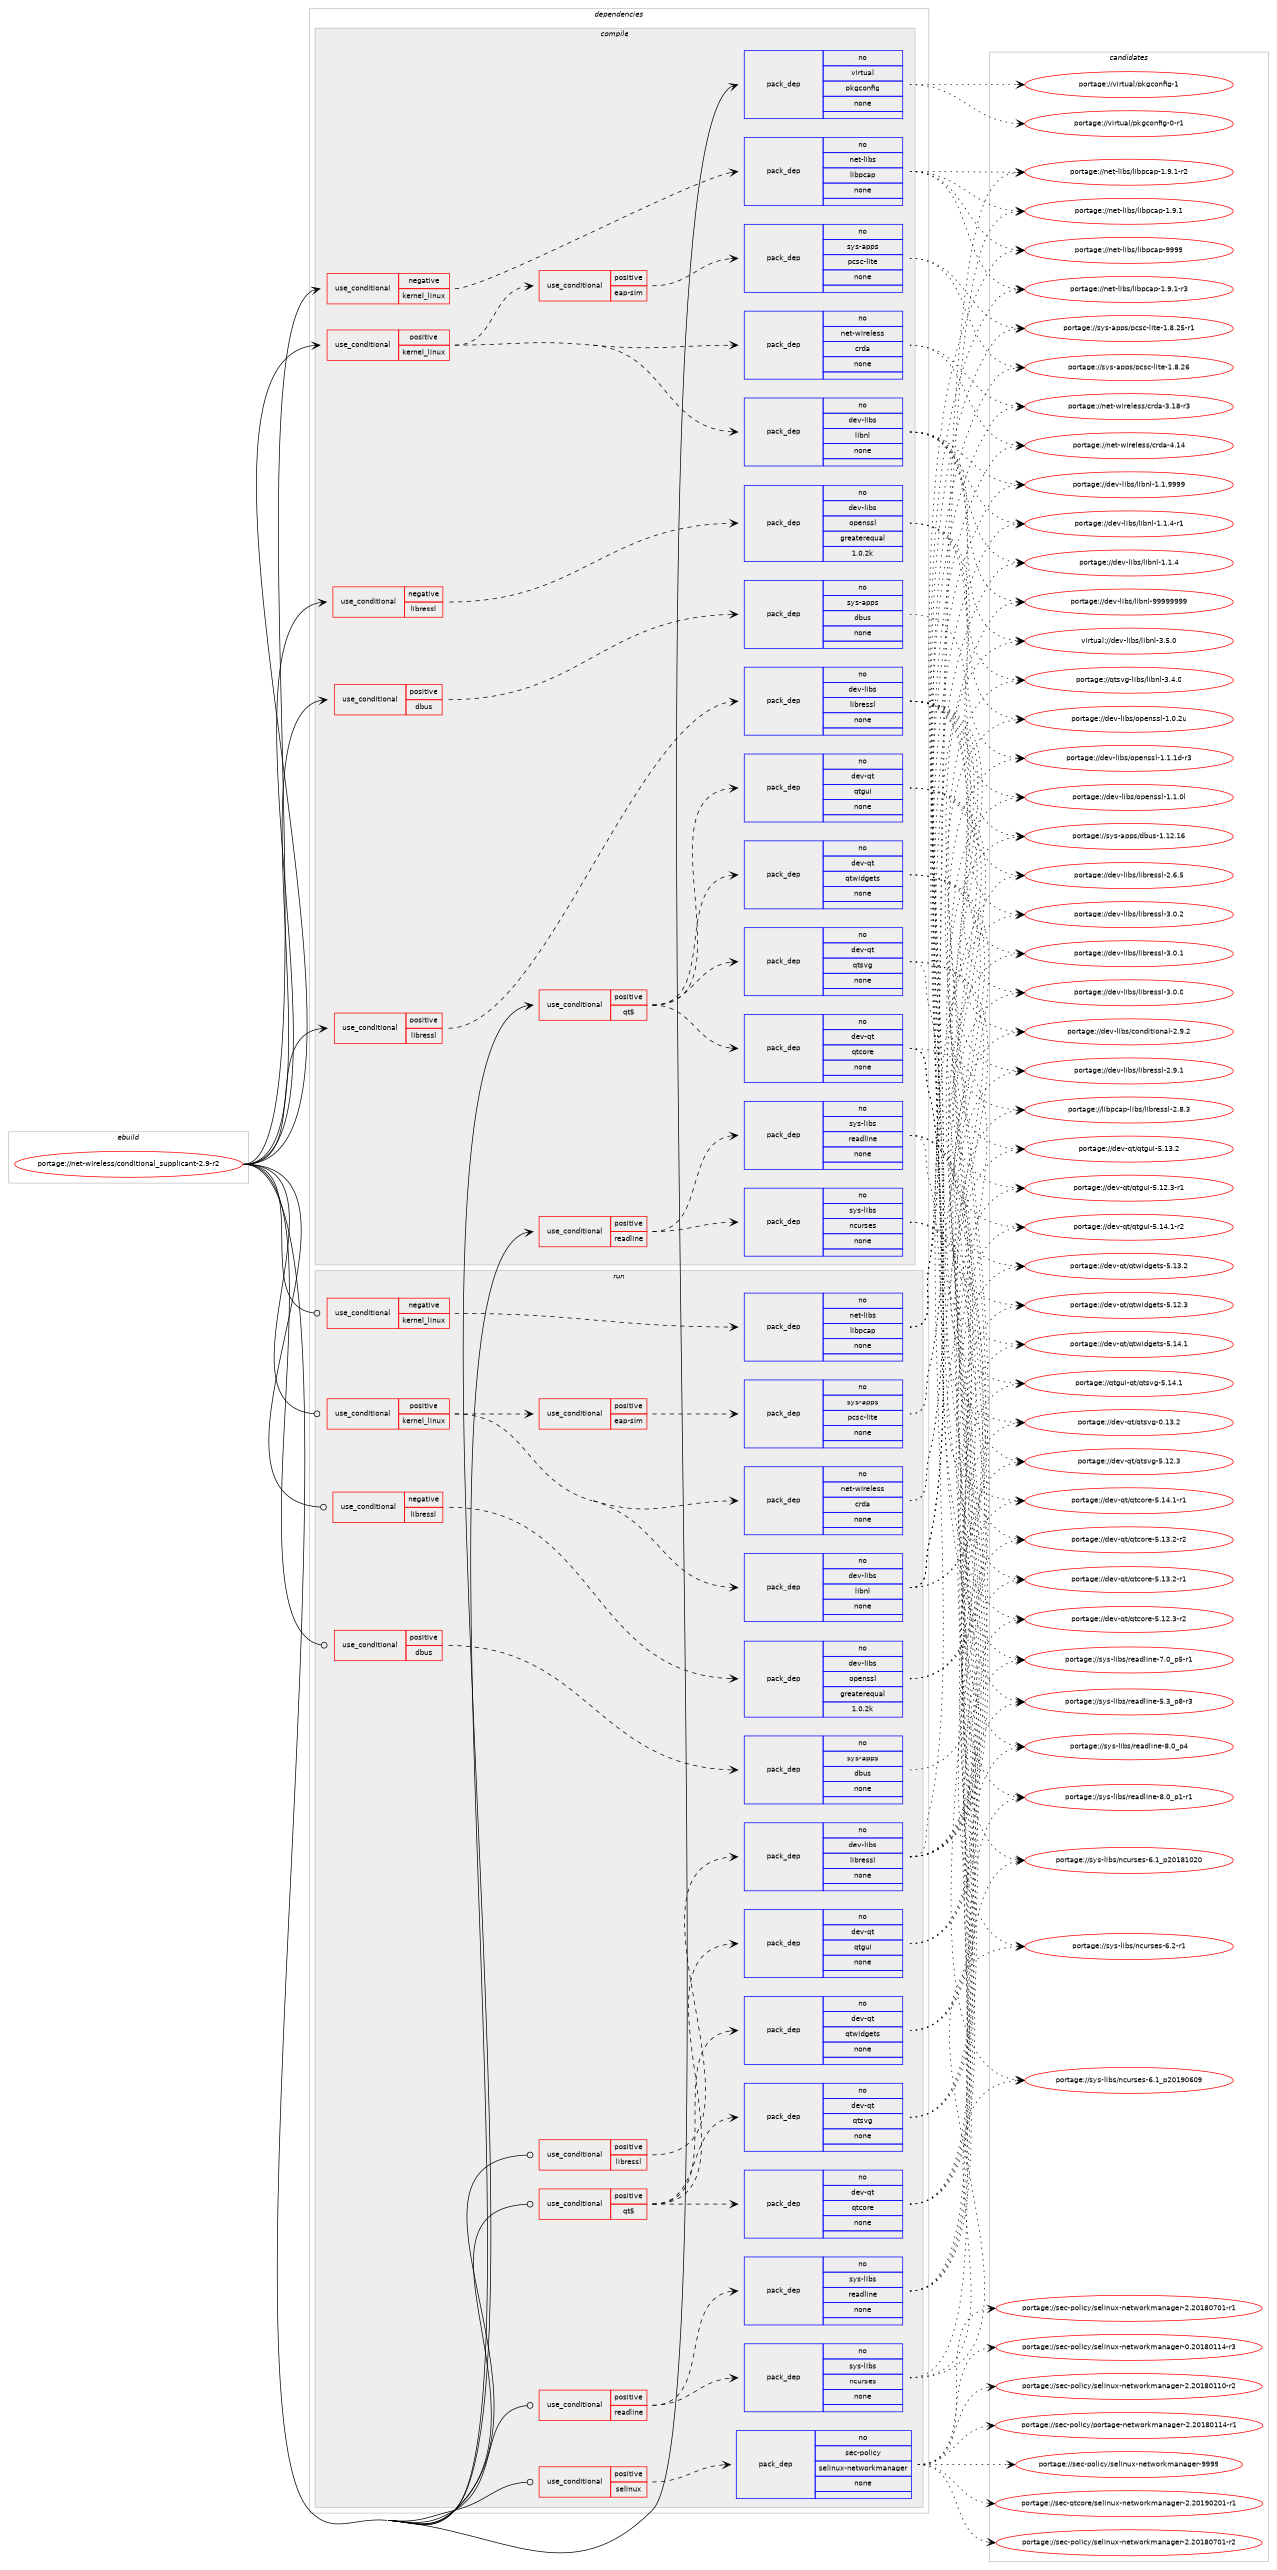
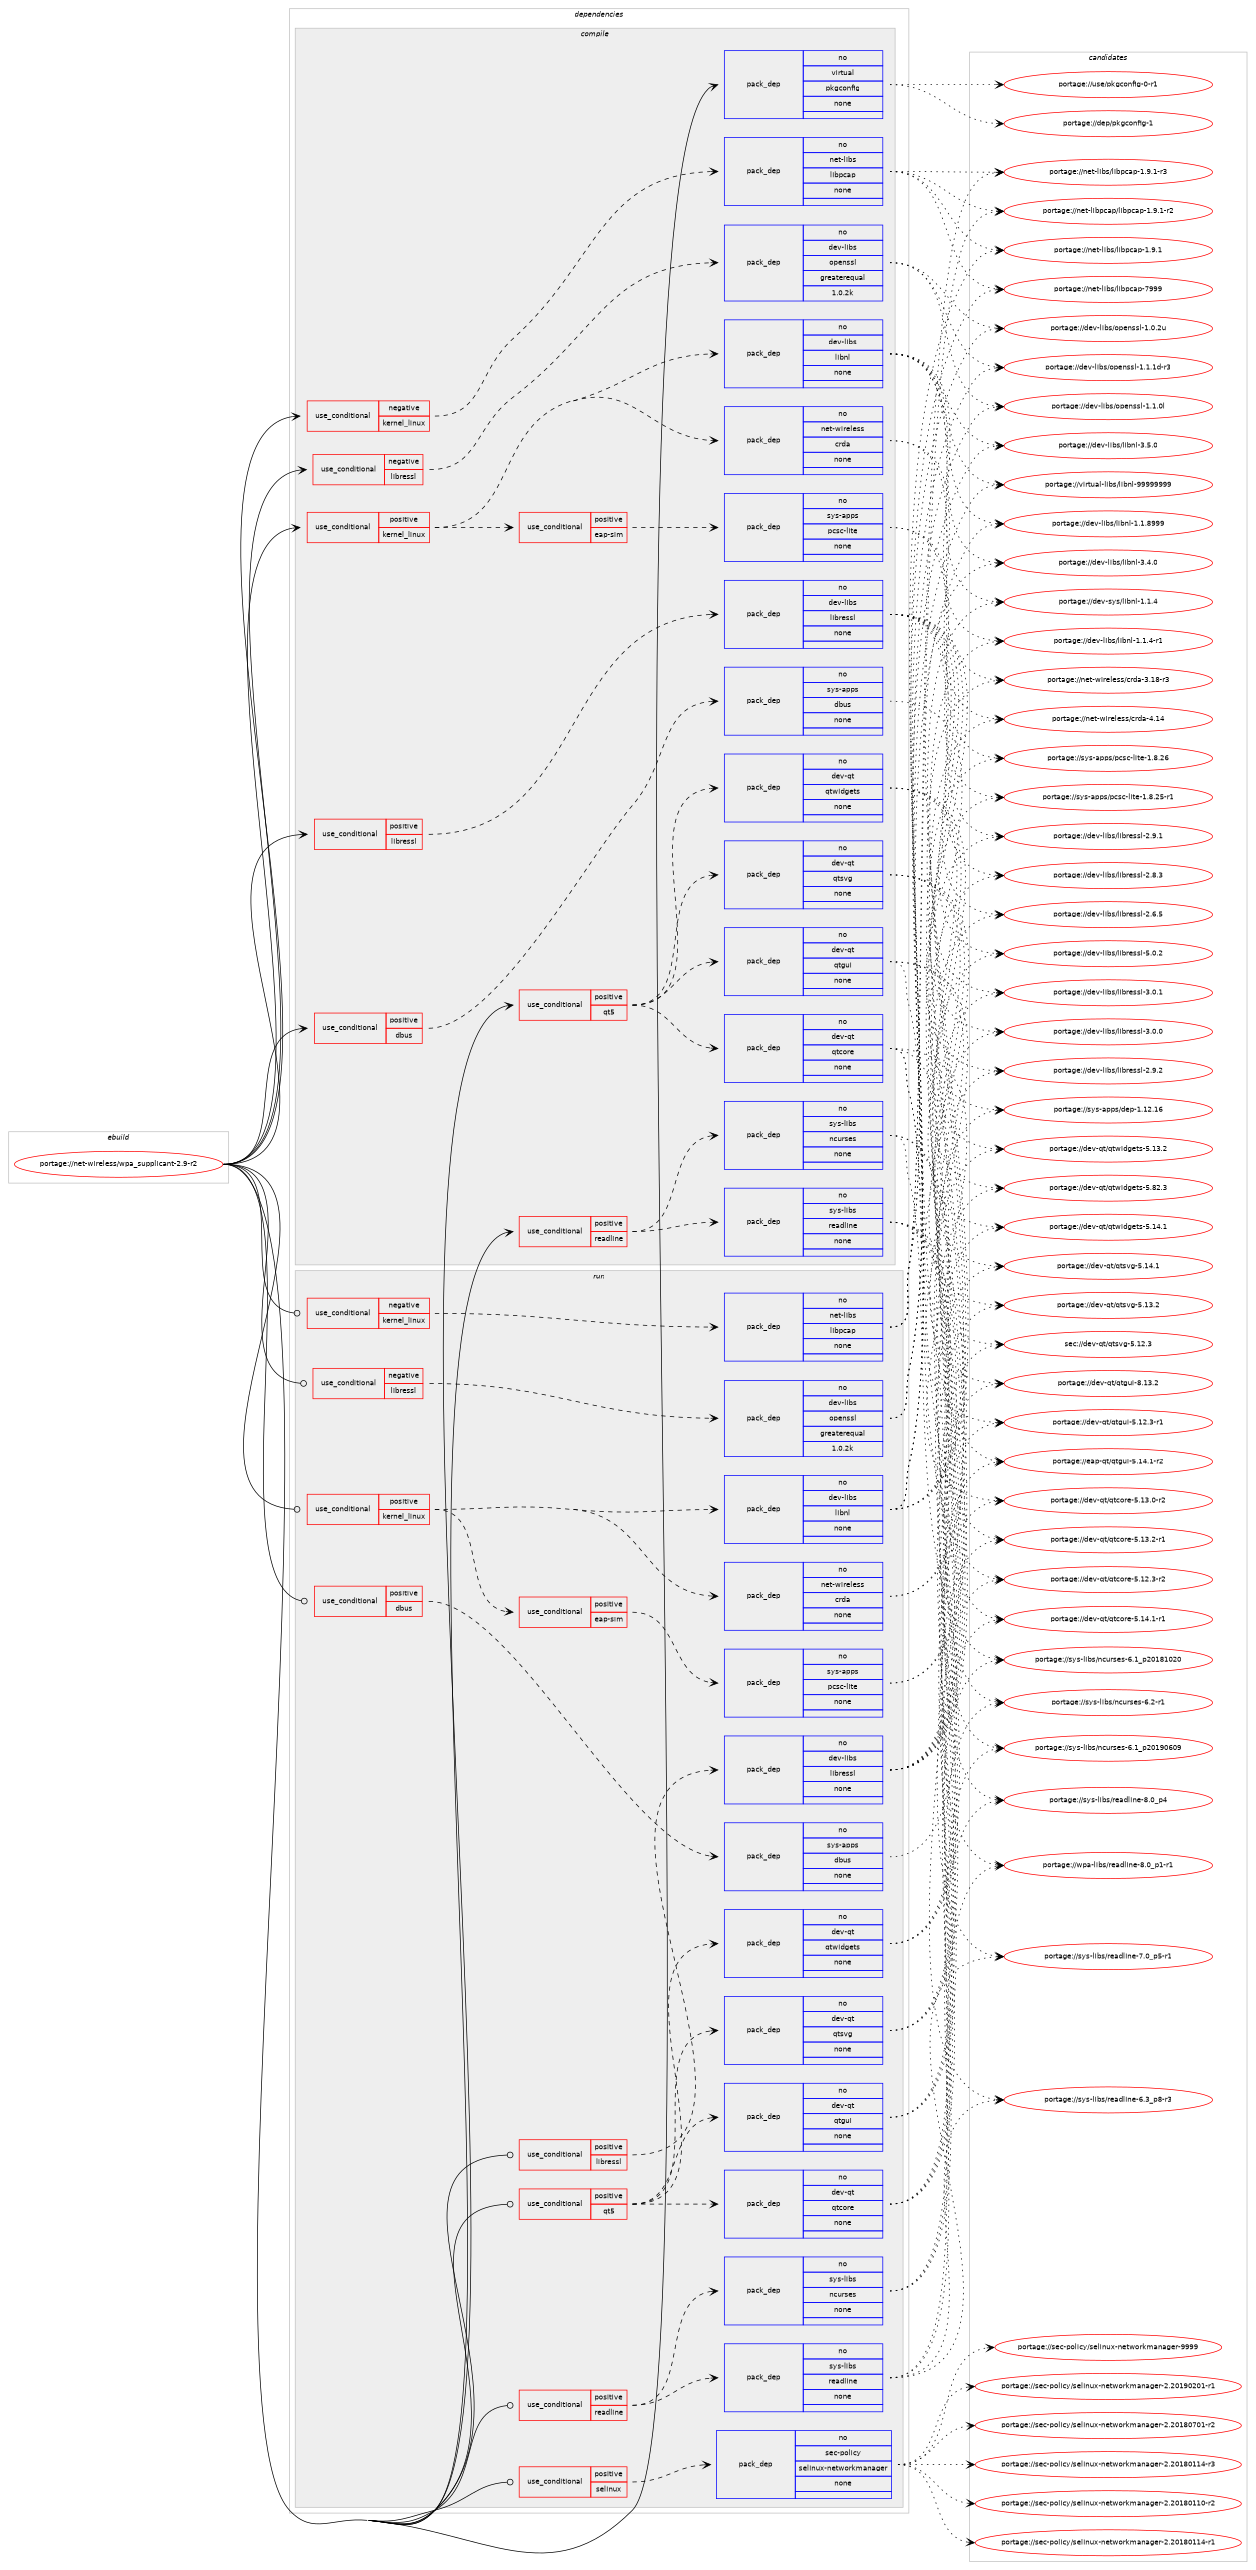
(1129, 85) -> (1108, 124)
(1129, 124) -> (1108, 85)
(1129, 172) -> (1108, 211)
(1129, 250) -> (1108, 289)
(1129, 485) -> (1108, 524)
(1129, 563) -> (1108, 602)
(1129, 602) -> (1108, 485)
(1129, 641) -> (1108, 446)
(1129, 680) -> (1108, 563)
(1129, 836) -> (1108, 1110)
(1129, 915) -> (1108, 954)
(1129, 1032) -> (1108, 1071)
(1129, 1110) -> (1108, 876)
(1129, 1149) -> (1108, 1384)
(129, 1164) -> (119, 1164)
(1129, 1227) -> (1108, 1462)
(1129, 1305) -> (1108, 1188)
(1129, 1384) -> (1108, 1266)
(1129, 1423) -> (1108, 1305)
(1129, 1462) -> (1108, 1344)
(1129, 1540) -> (1108, 1501)
(1129, 1702) -> (1108, 2100)
(1129, 1797) -> (1108, 1865)
(1129, 2308) -> none
(1129, 2347) -> (1108, 2465)
(1129, 2426) -> (1108, 2543)
(1129, 2504) -> (1108, 2386)
